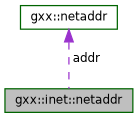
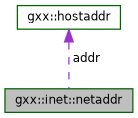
(69, 17) -> (69, 17)
